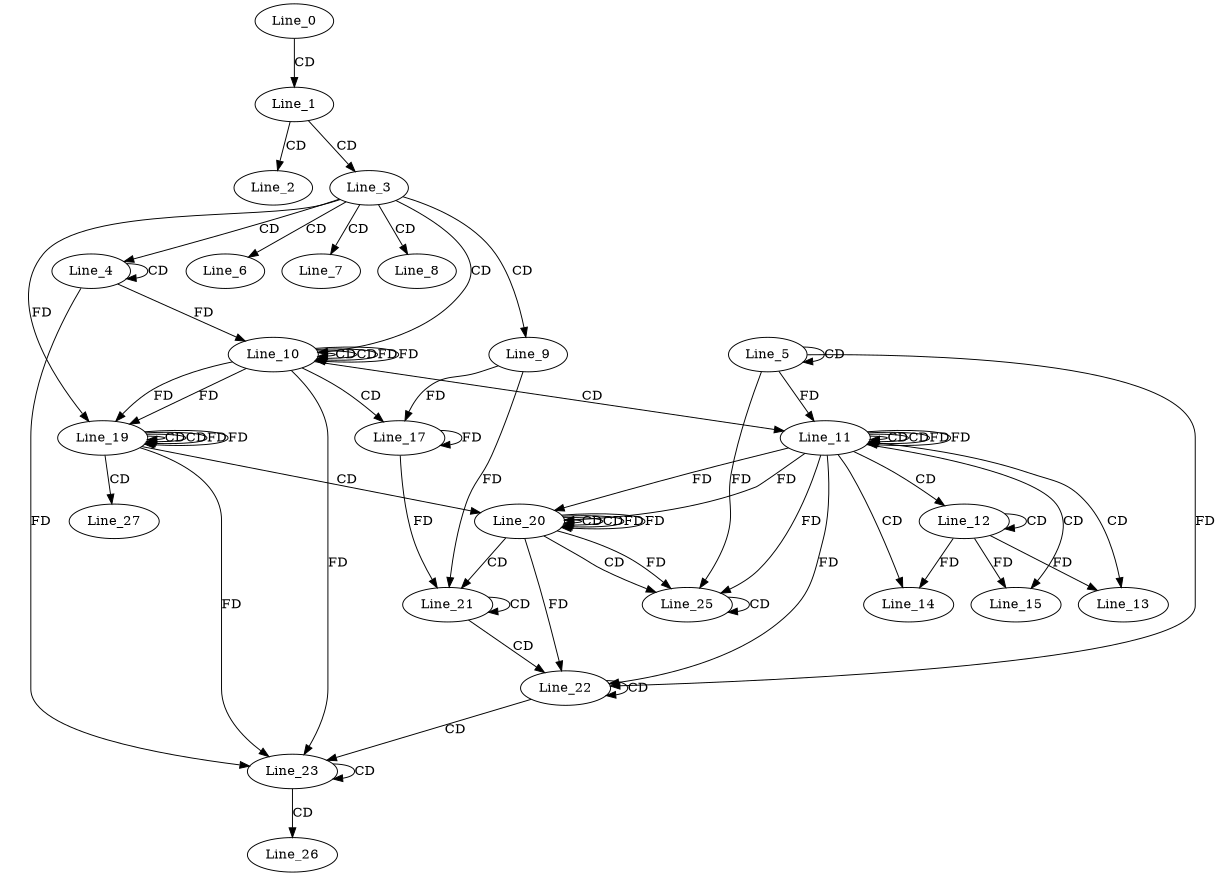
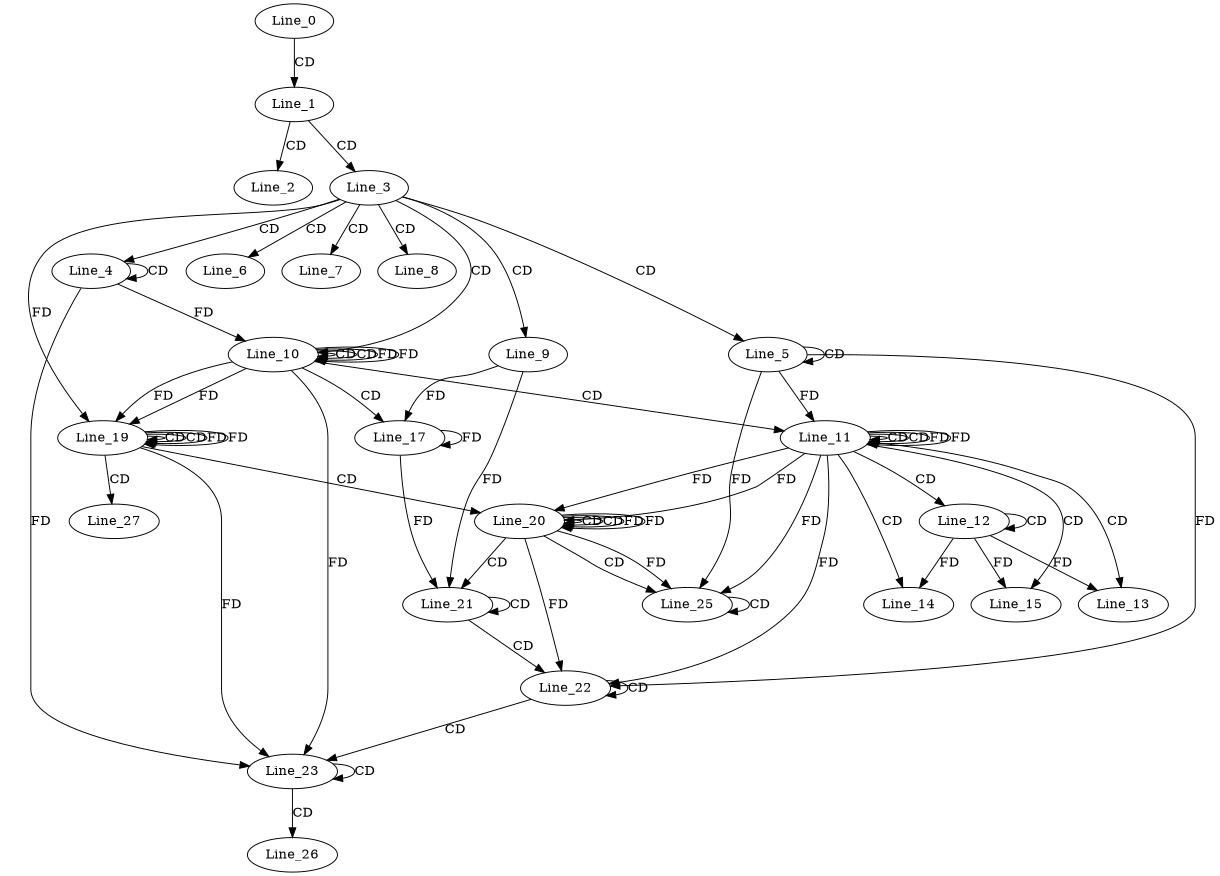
none -> (572, 259)
